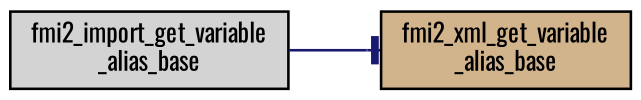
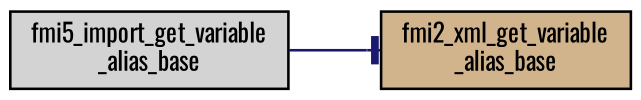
(149, 50) -> (149, 50)
